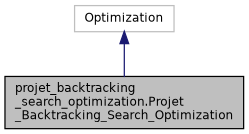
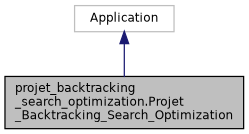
(124, 19) -> (124, 19)
